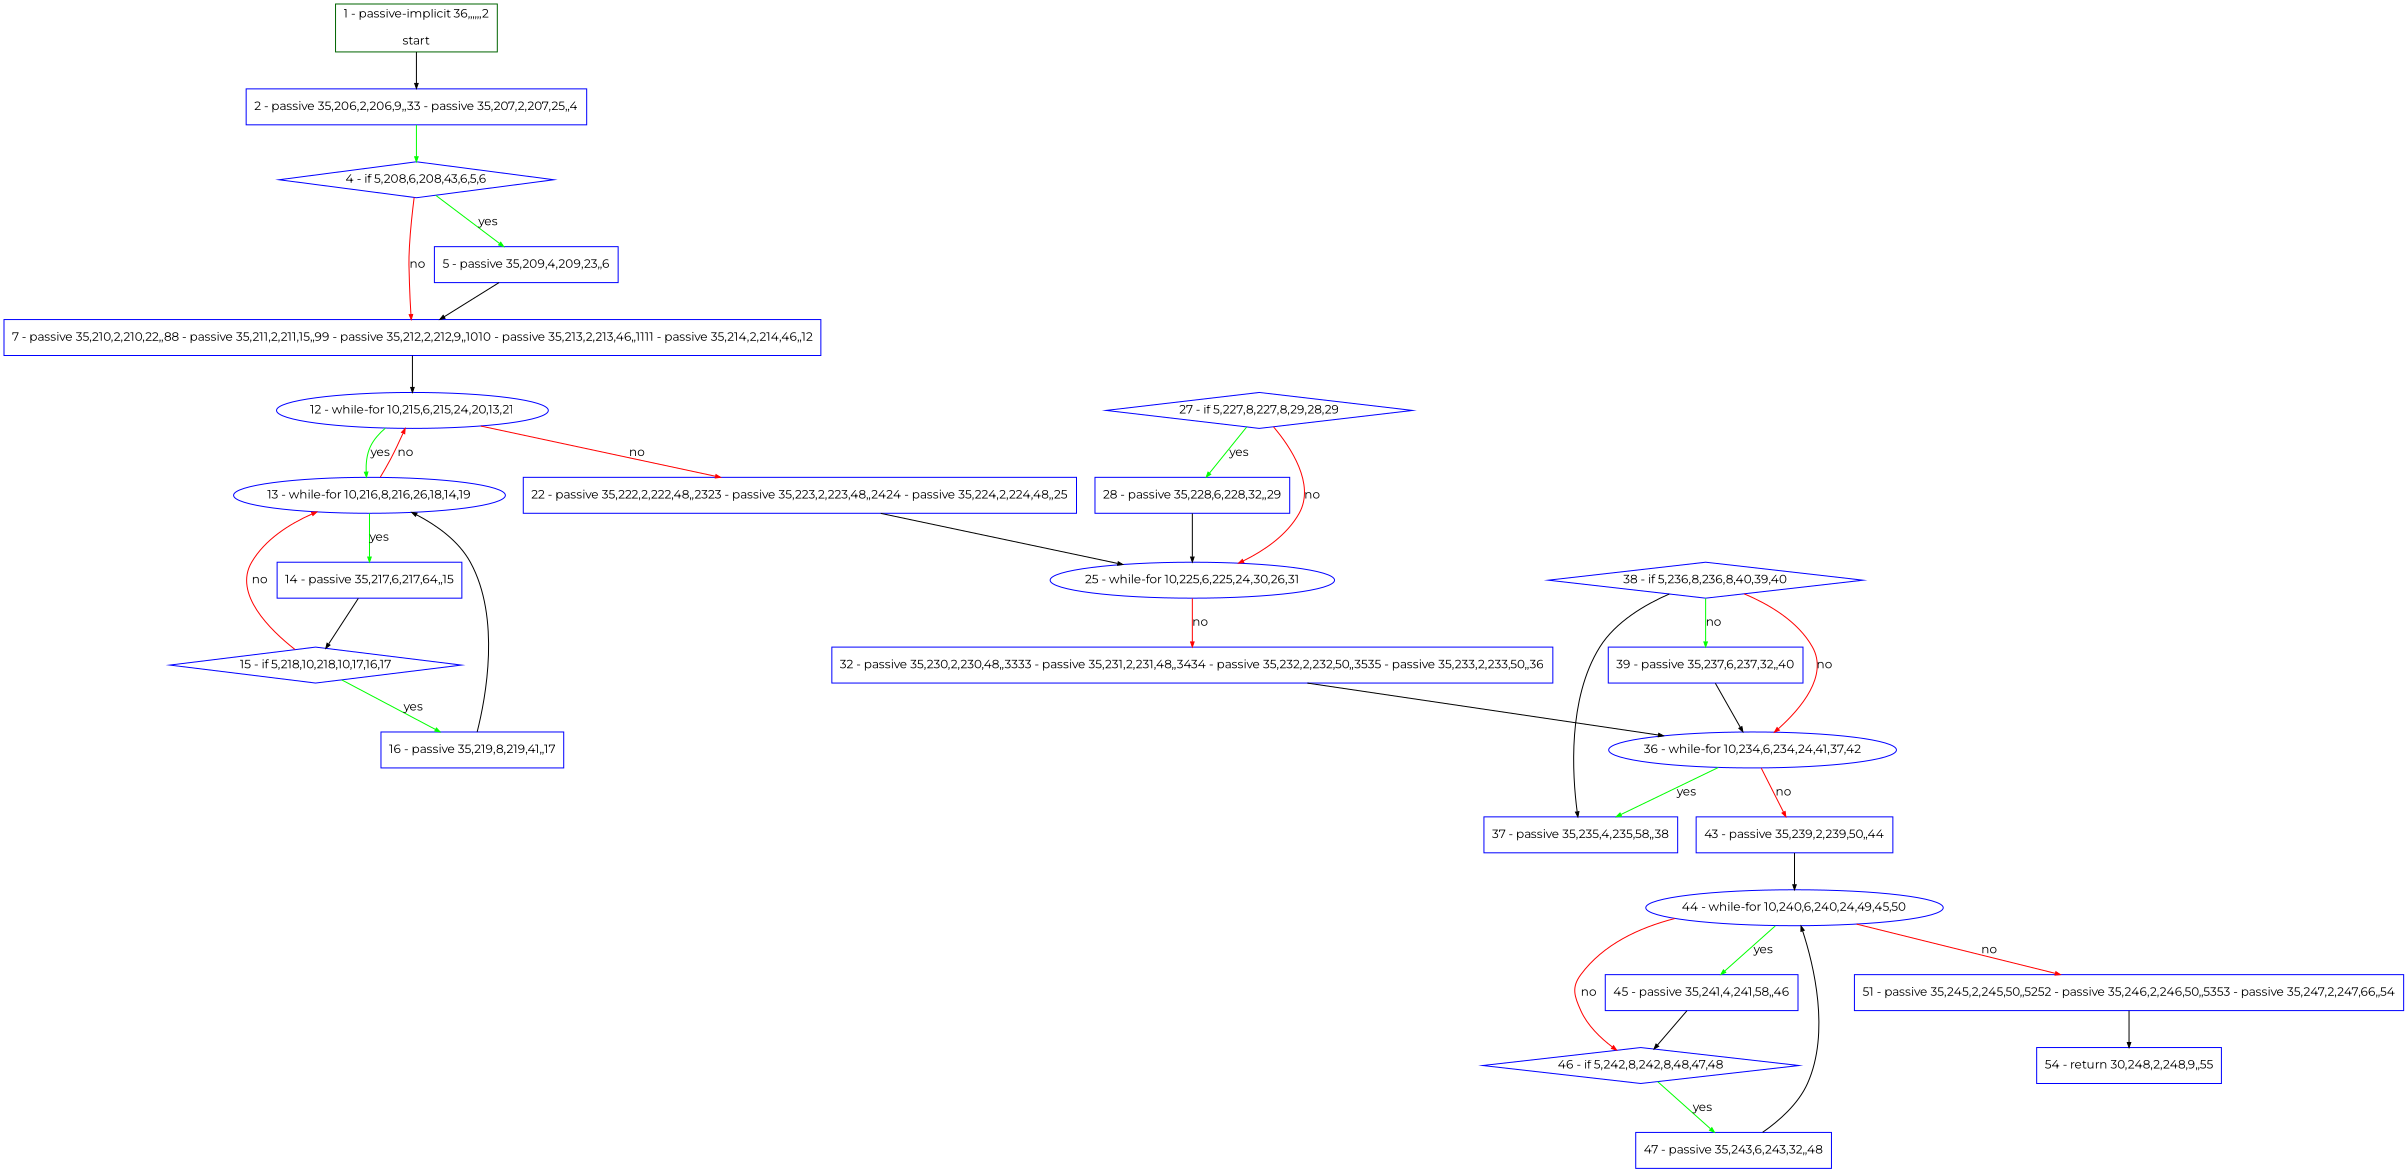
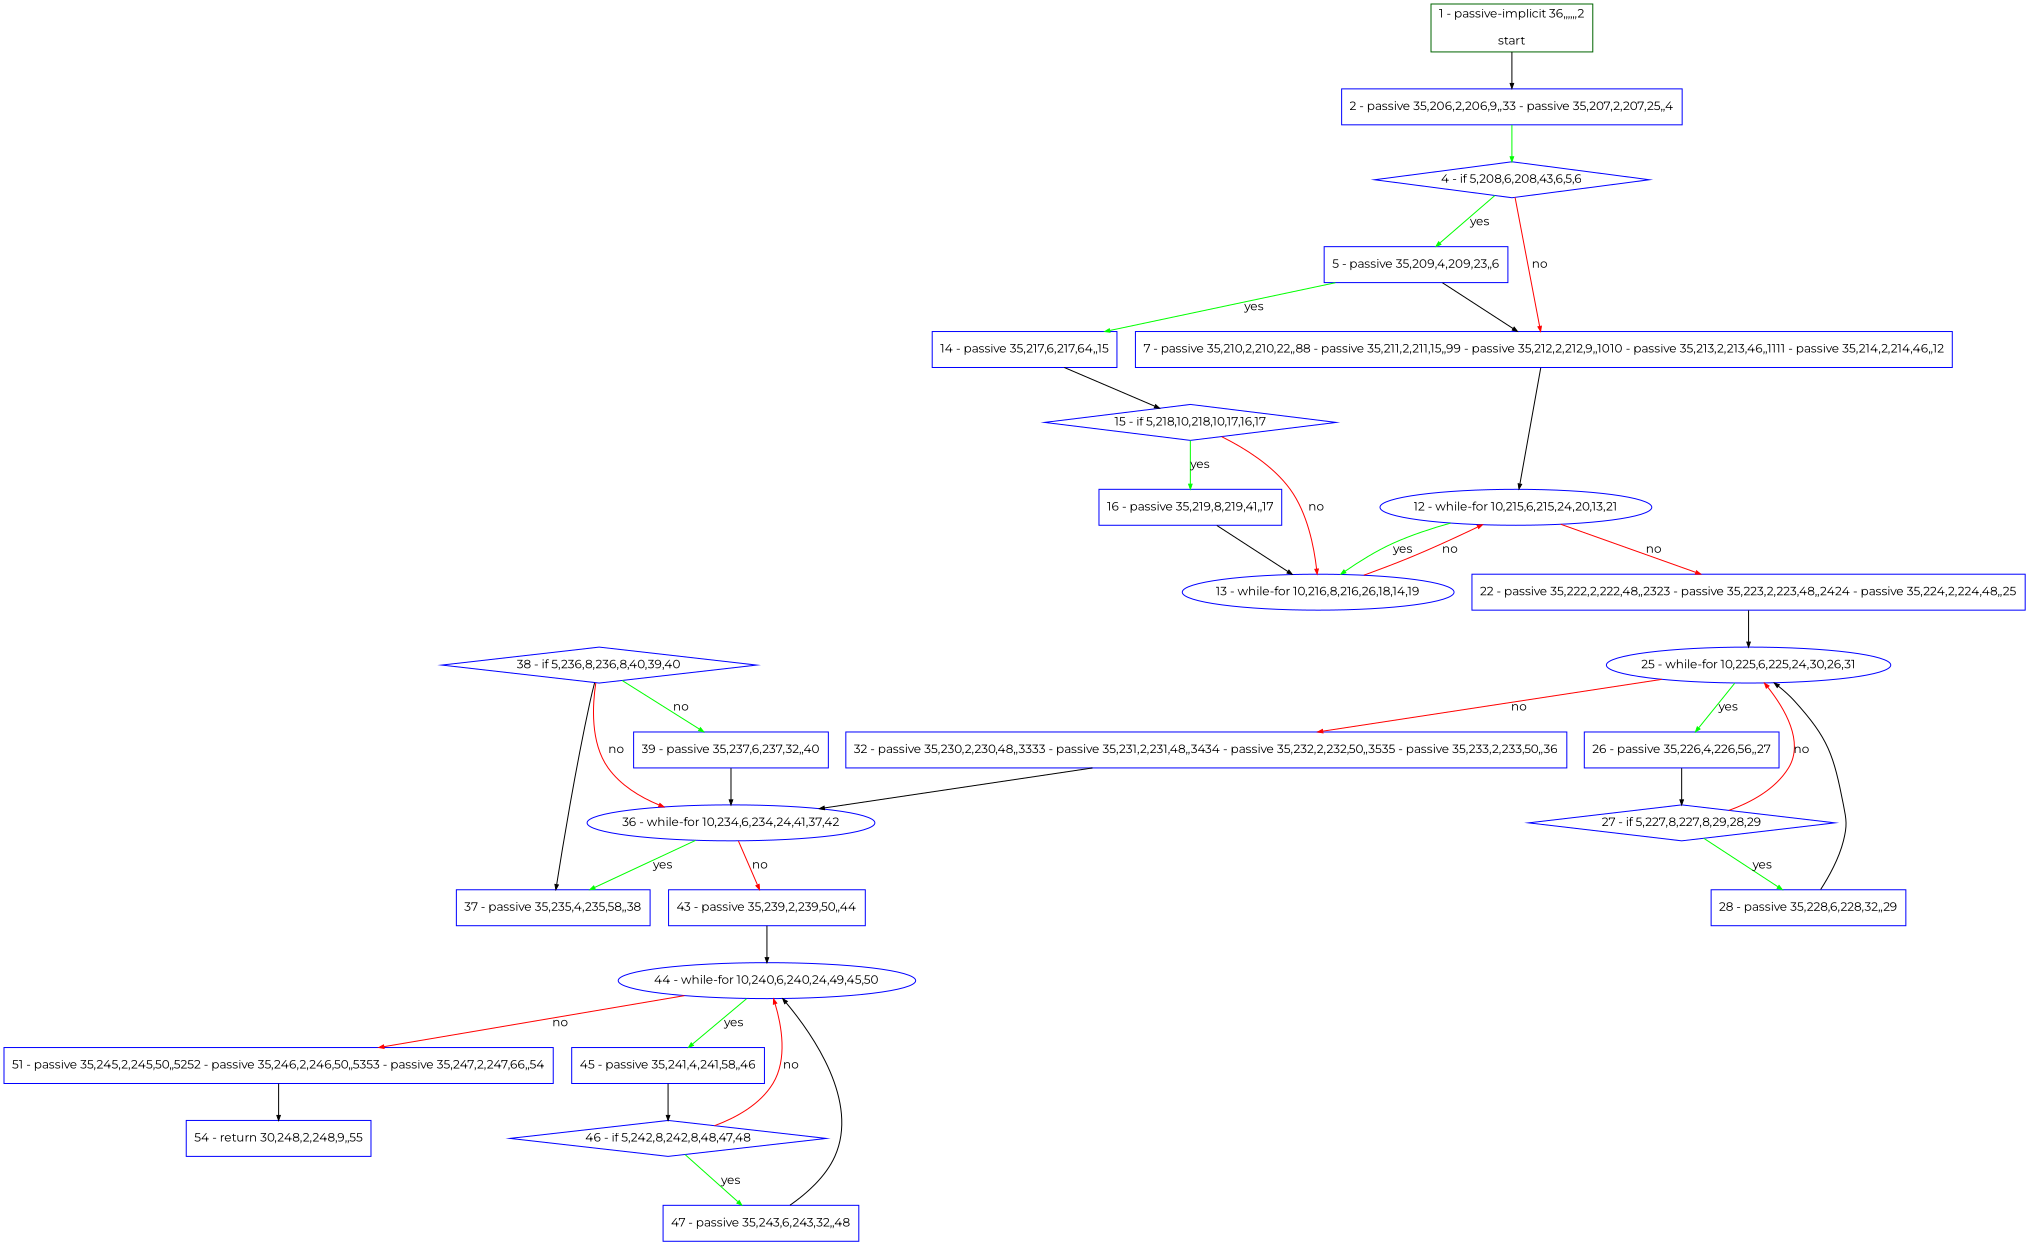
(369, 535) -> (1223, 307)
none -> (1682, 750)
(1589, 965) -> (775, 1080)
